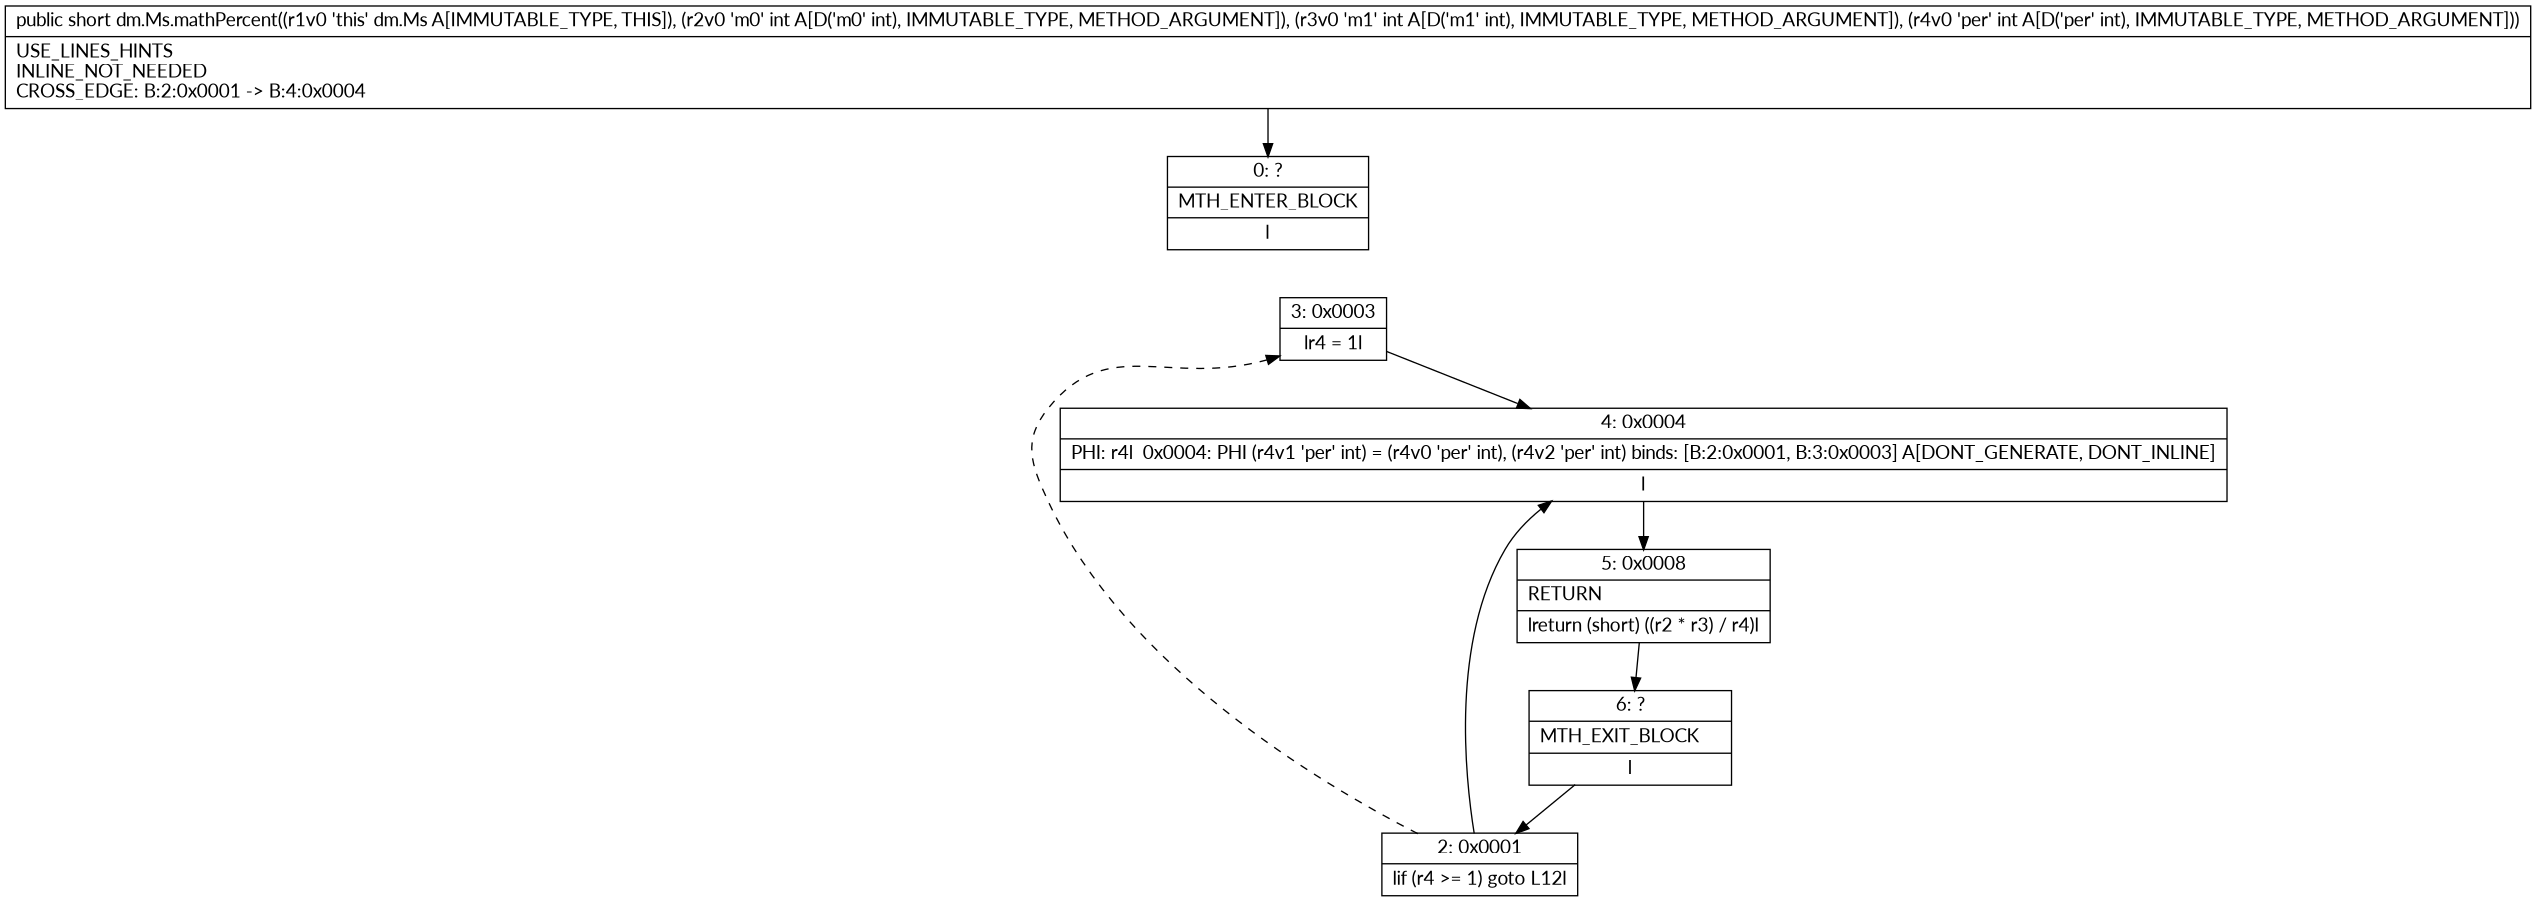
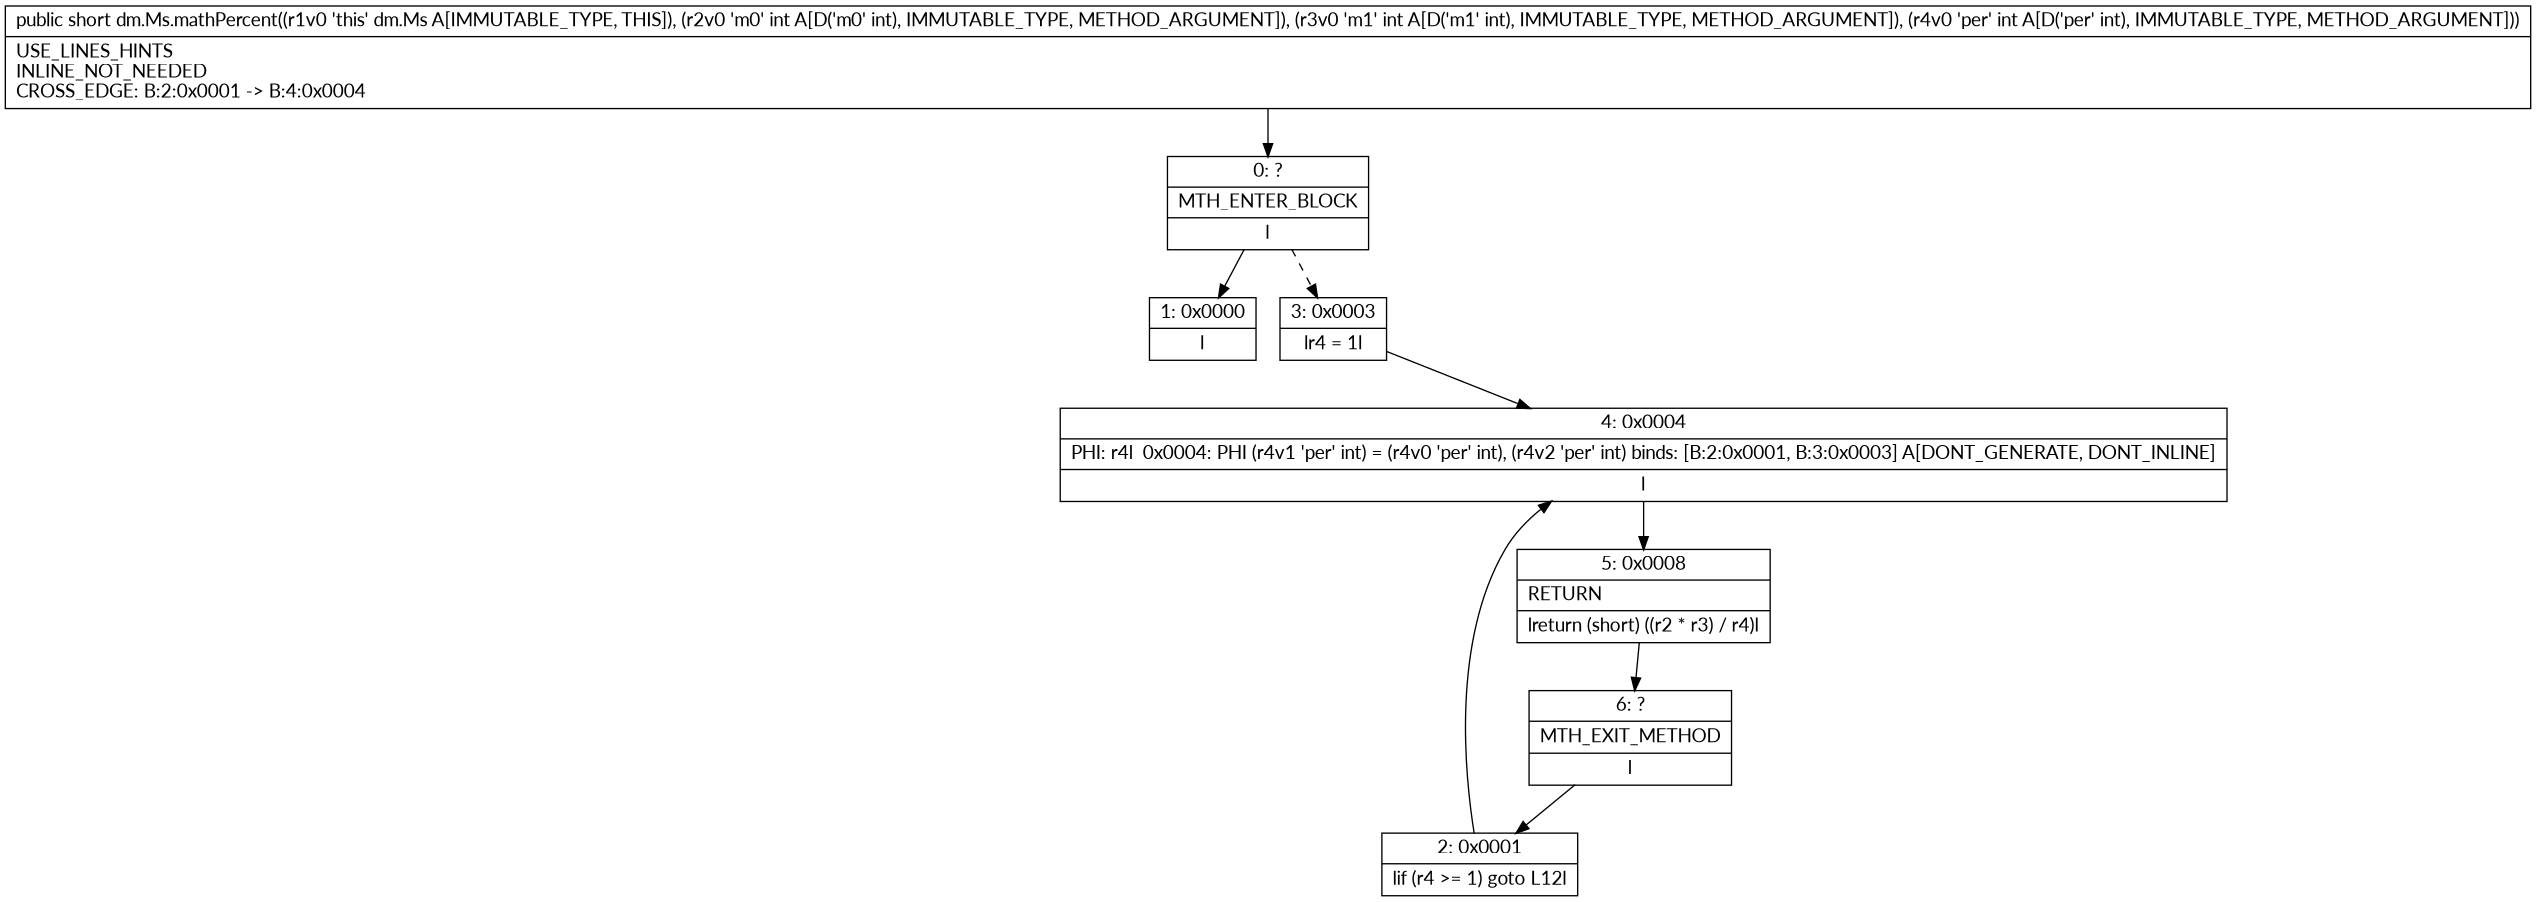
none -> (1203, 329)
(1093, 575) -> (1302, 268)
(1620, 737) -> (1630, 737)
